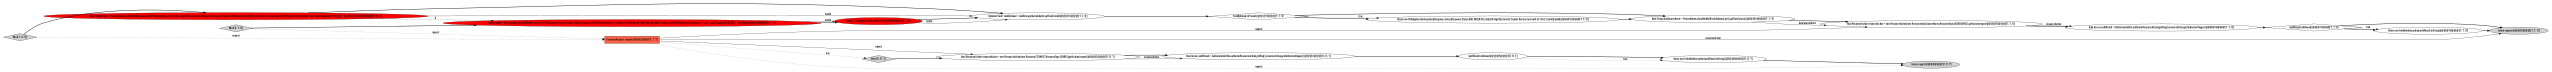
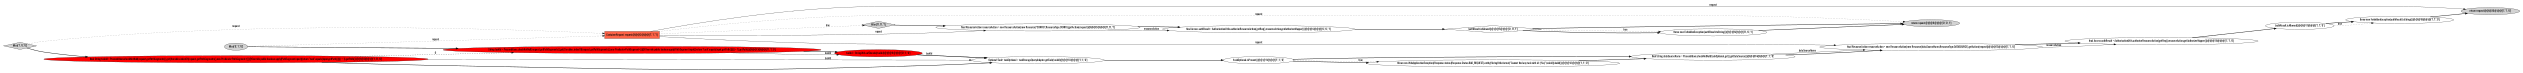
(1259, 16) -> (1259, 60)
(2420, 23) -> none
none -> (1717, 26)
(2314, 27) -> (2300, 26)
(236, 28) -> (236, 47)
(1713, 38) -> (1713, 5)
(1493, 56) -> (1493, 29)
